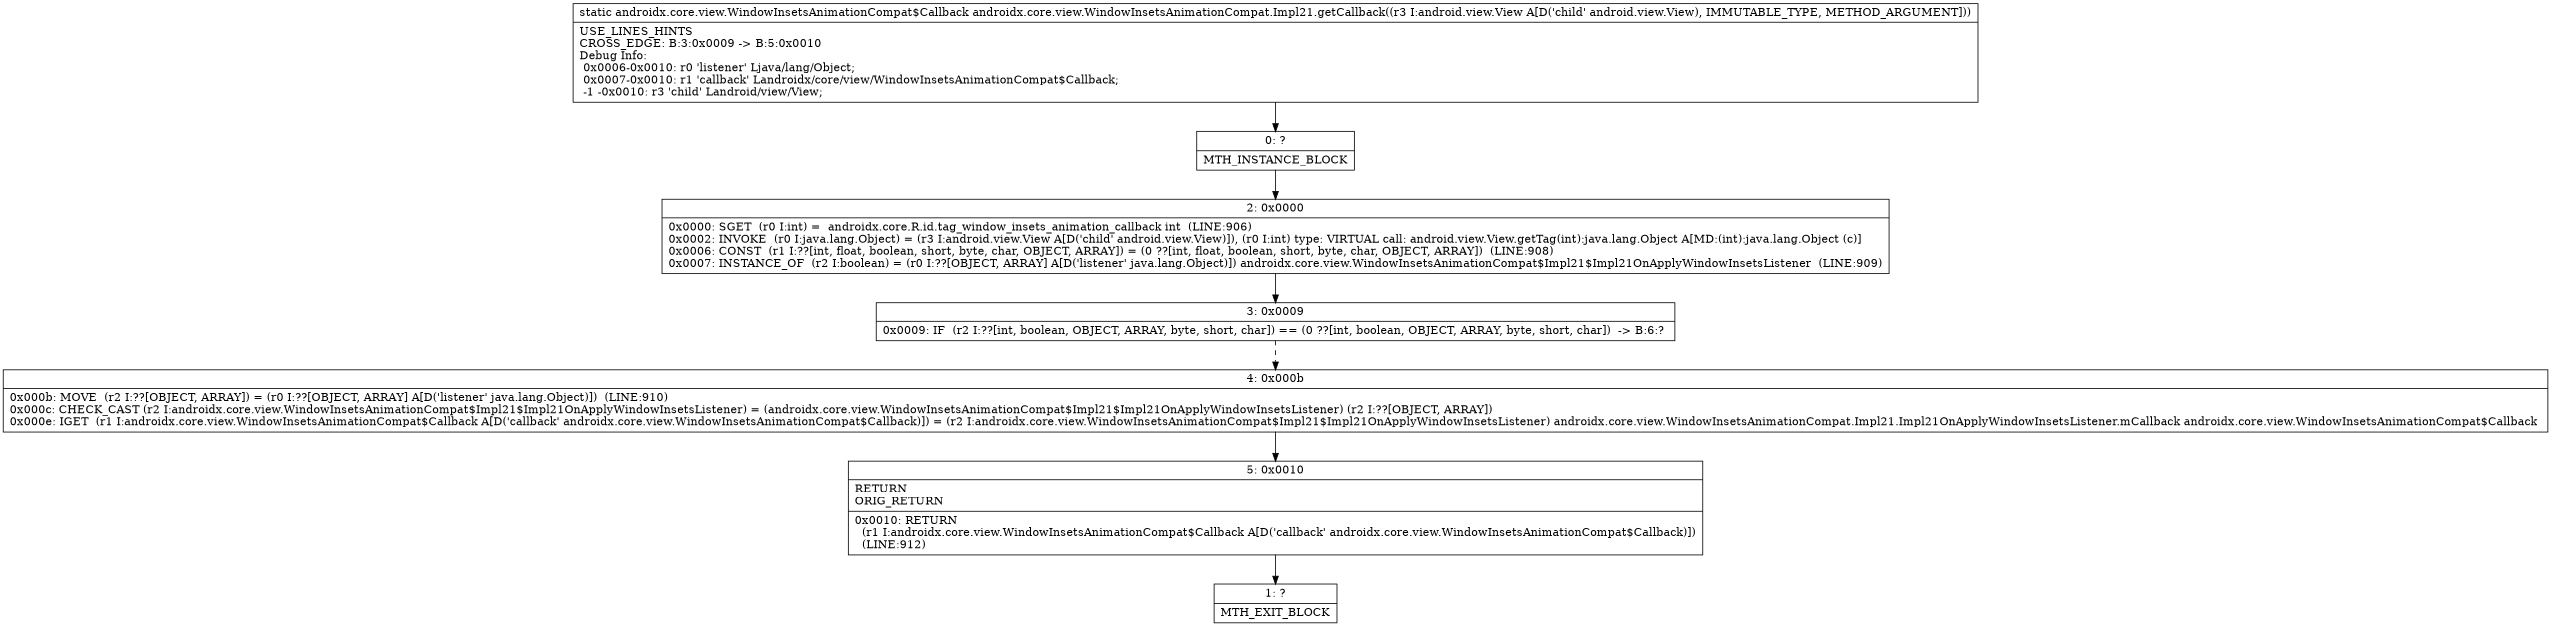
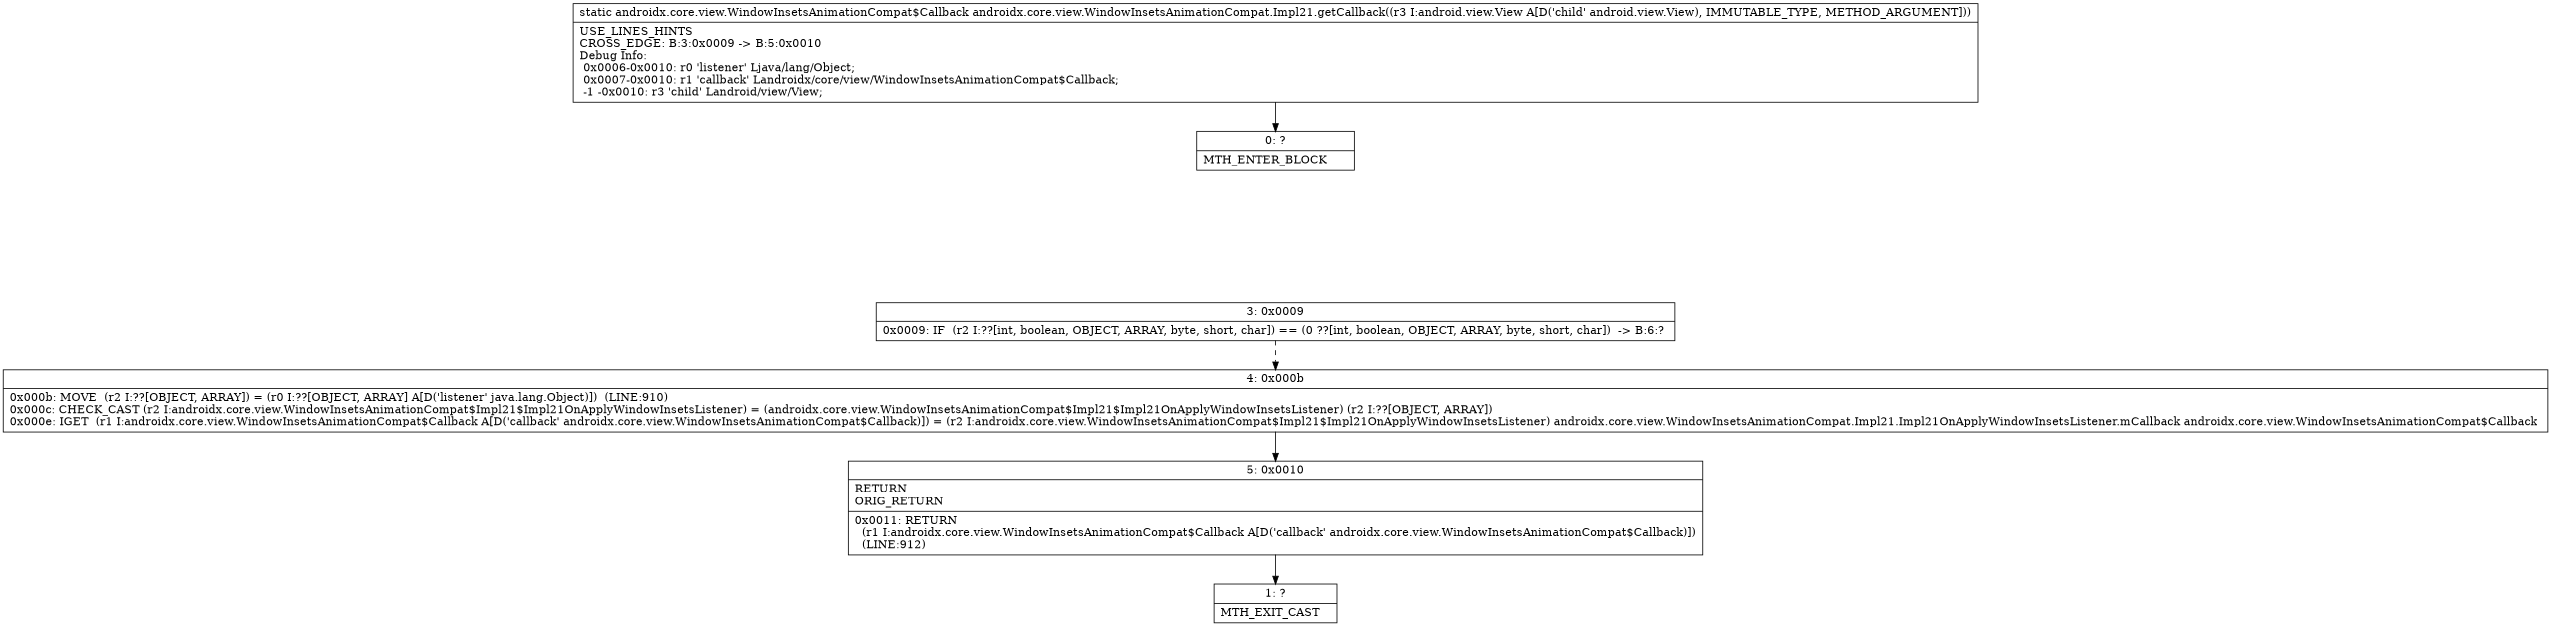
(1276, 160) -> (1265, 160)
(1276, 236) -> none
(910, 521) -> (910, 521)
(1276, 613) -> (1270, 613)
